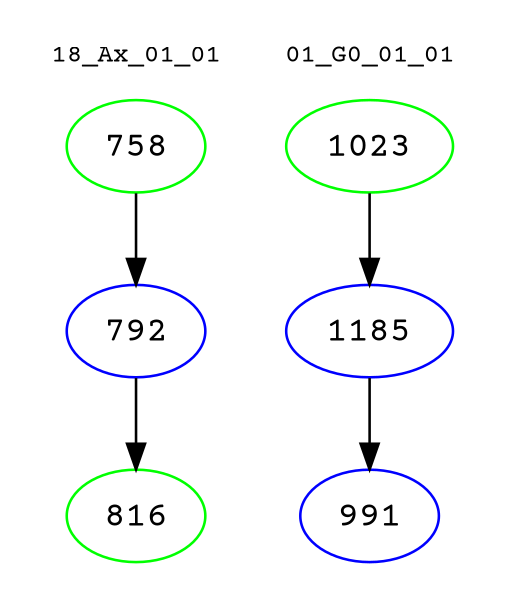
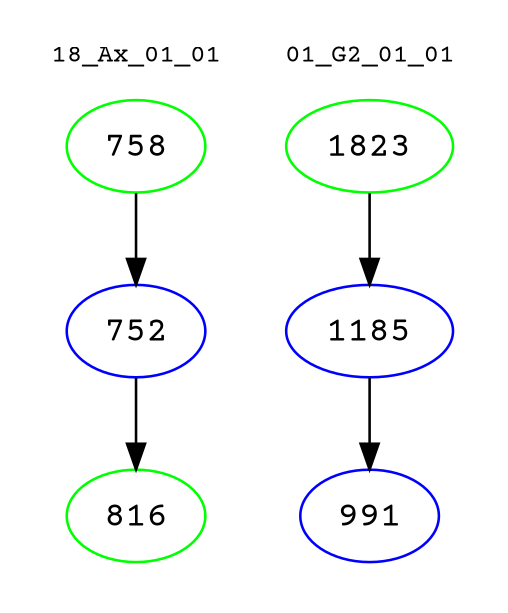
(371, 55) -> (371, 55)
(370, 146) -> (370, 146)
(136, 331) -> (136, 331)
